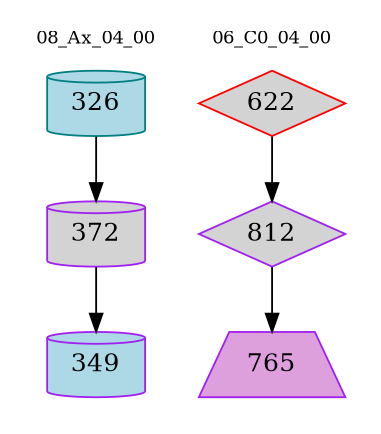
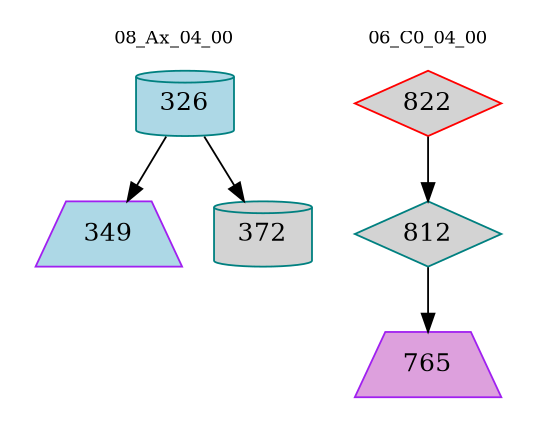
(272, 103) -> (428, 103)
(96, 234) -> (263, 234)
(272, 234) -> (428, 234)
(96, 290) -> (151, 161)
(96, 365) -> (109, 234)
